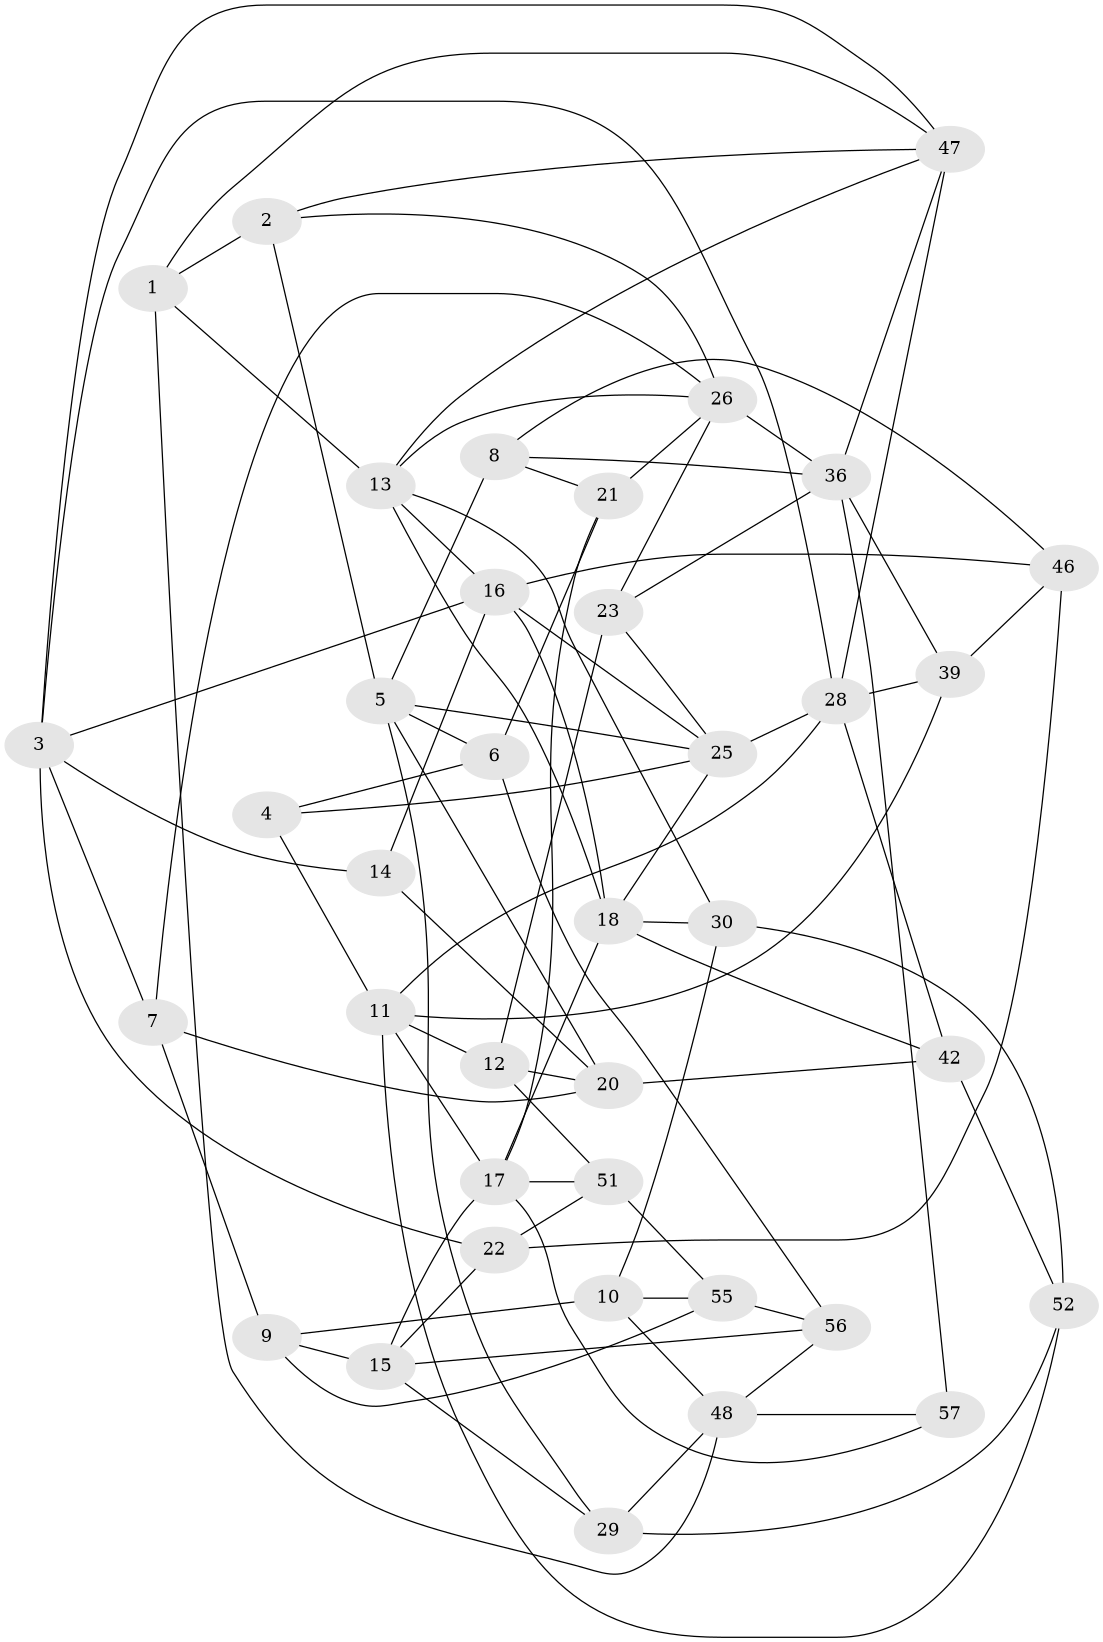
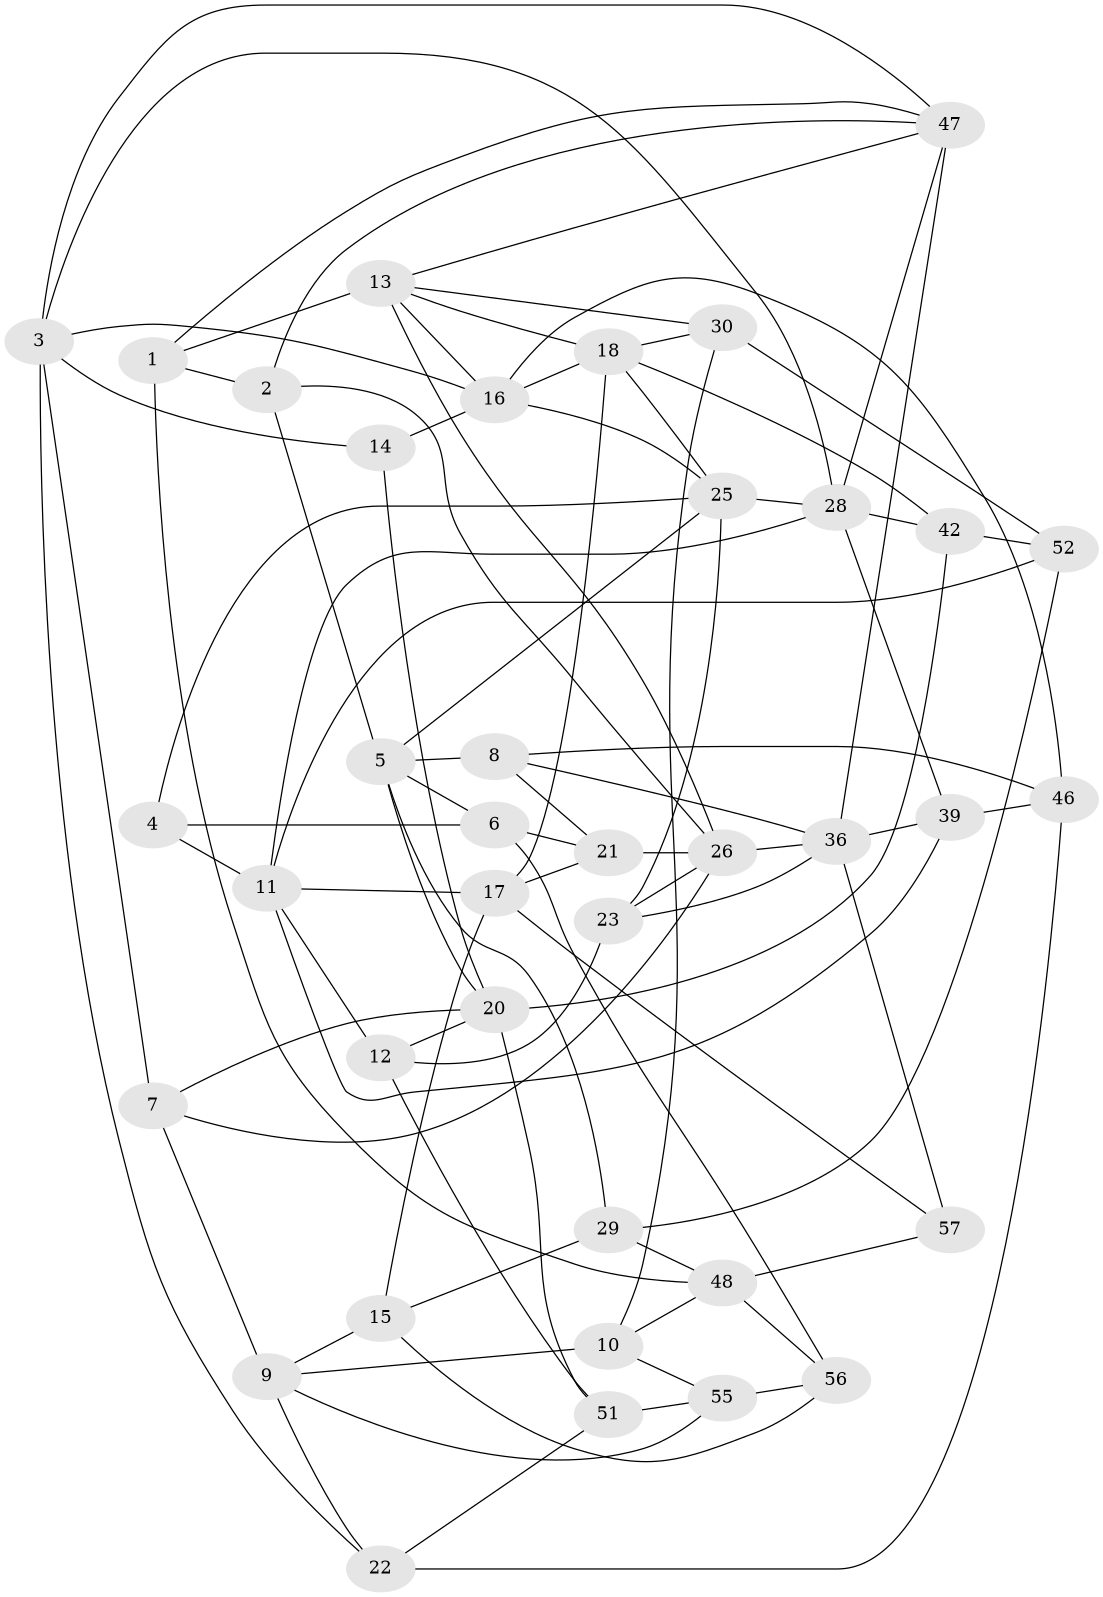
(552, 1182) -> (539, 1218)
(438, 1308) -> (316, 1476)
